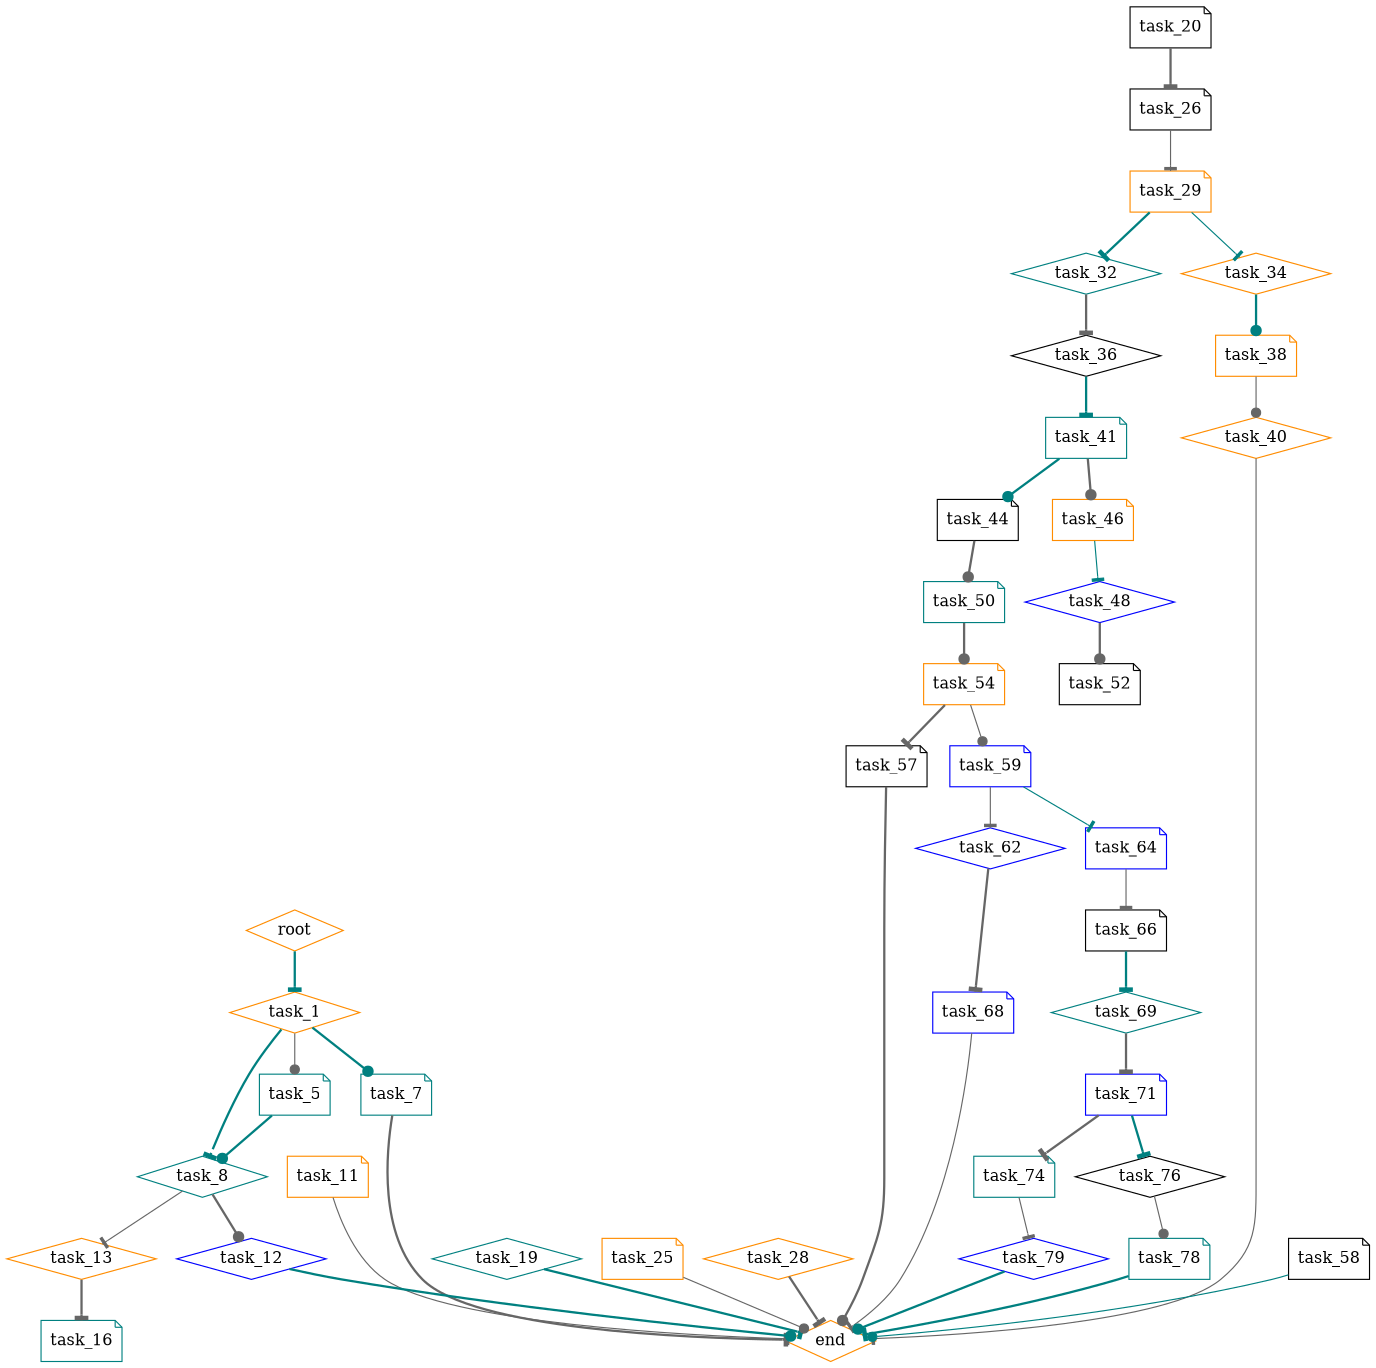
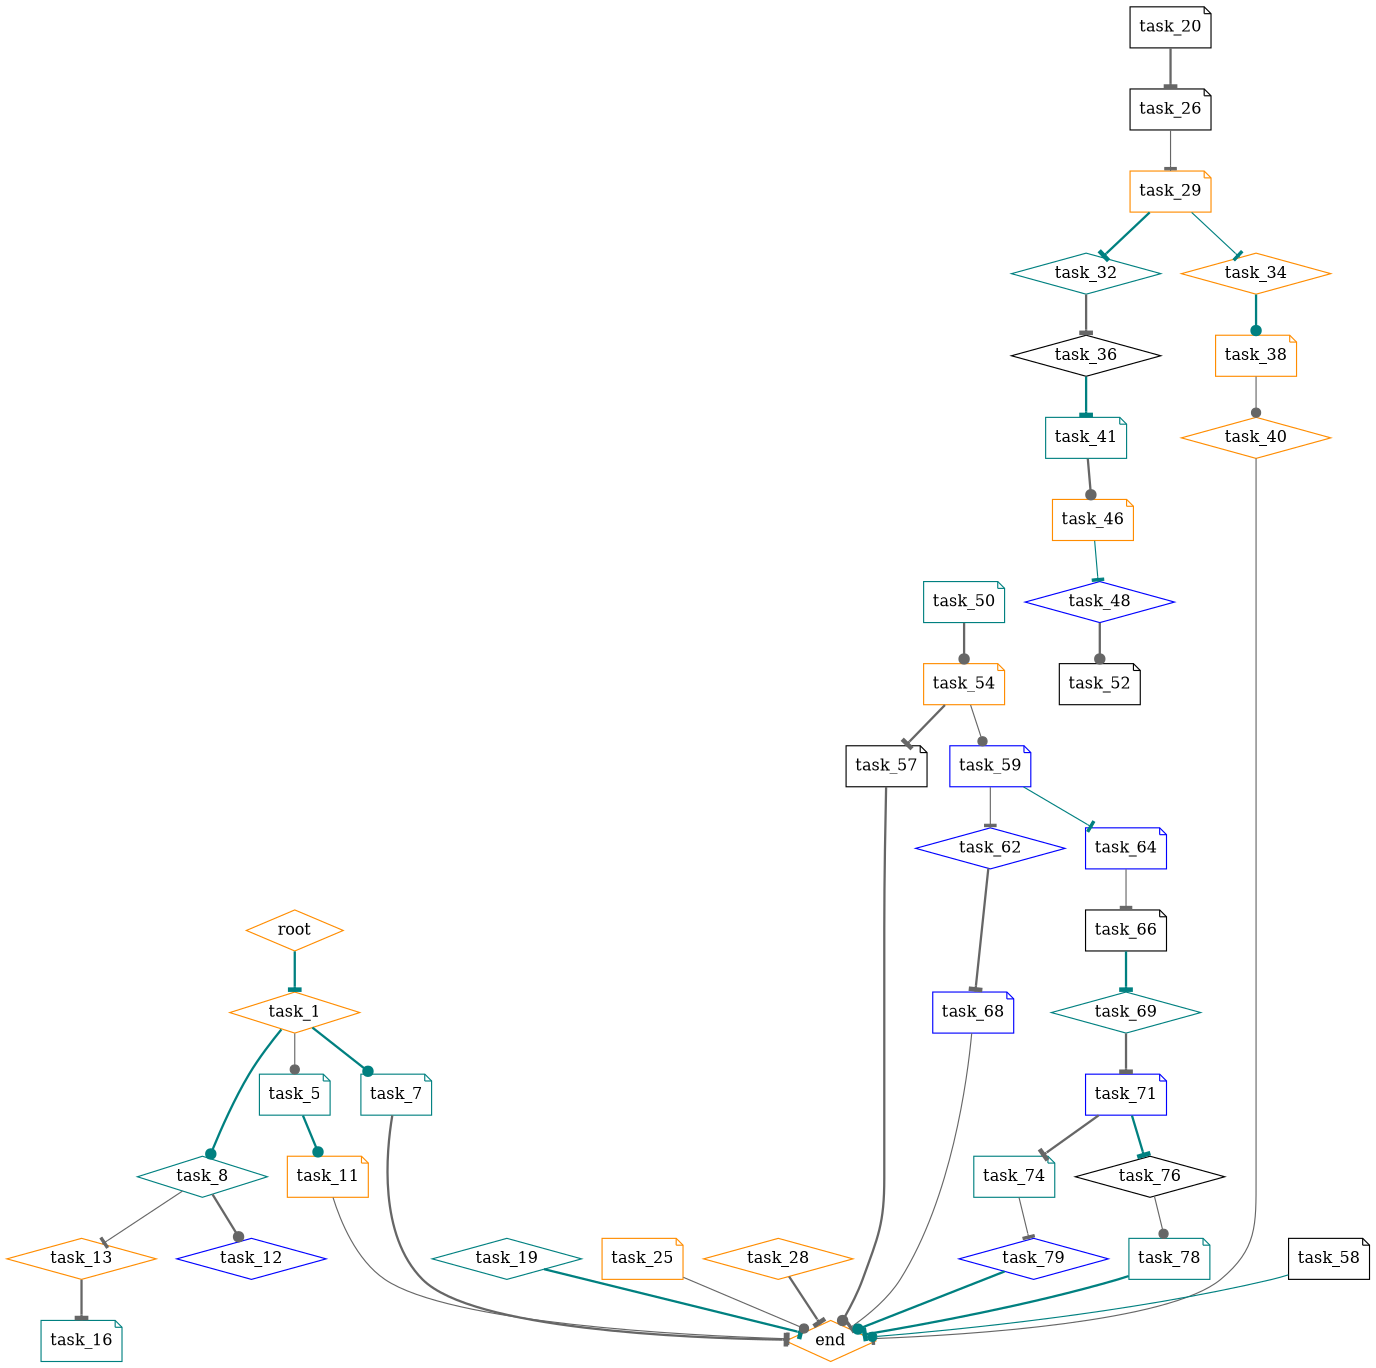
(978, 520) -> none
(242, 1086) -> (242, 1086)
(249, 1135) -> (310, 1132)
(537, 1308) -> none
